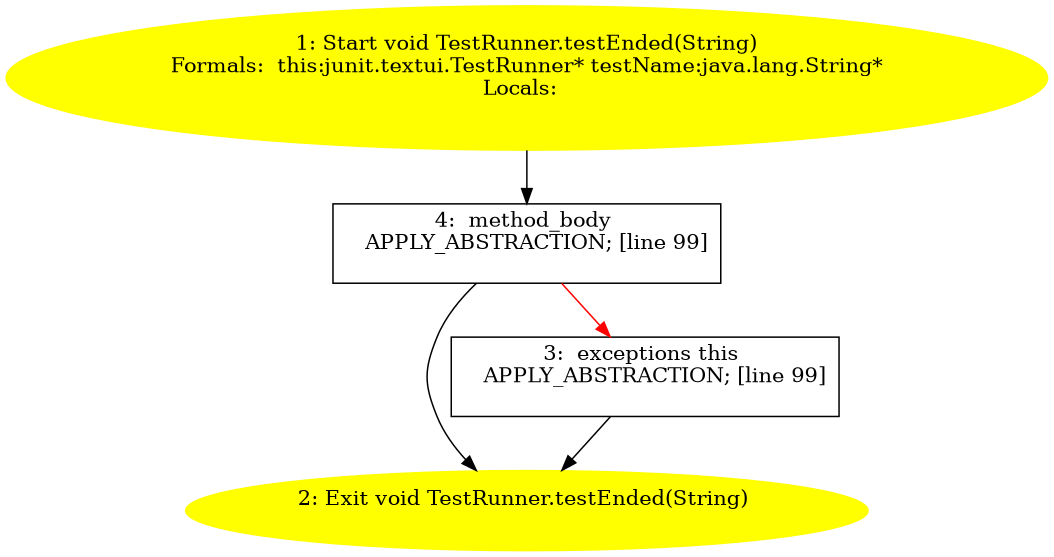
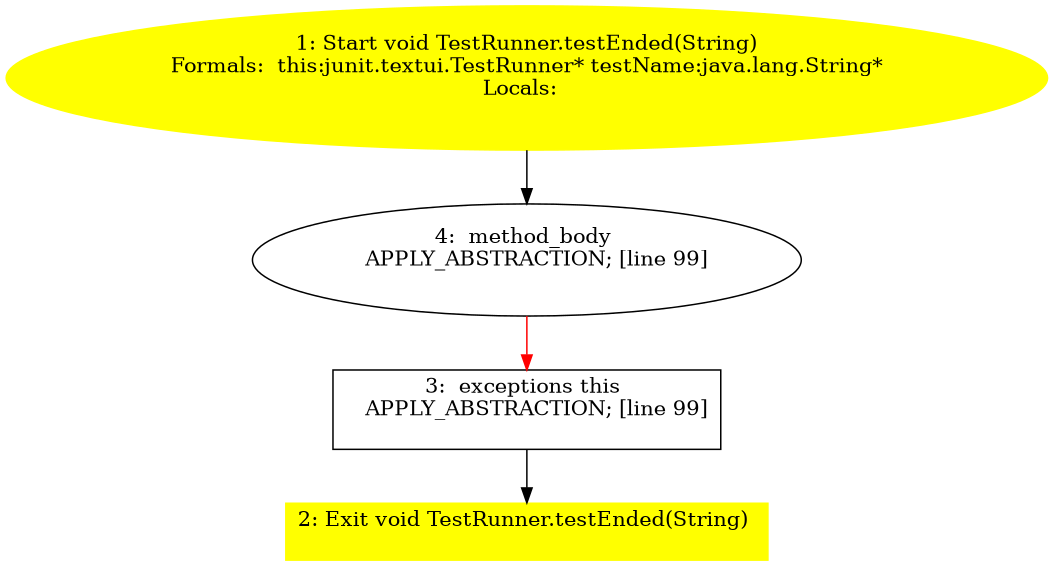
(527, 244) -> (527, 260)
(428, 369) -> none
(527, 511) -> (527, 532)
